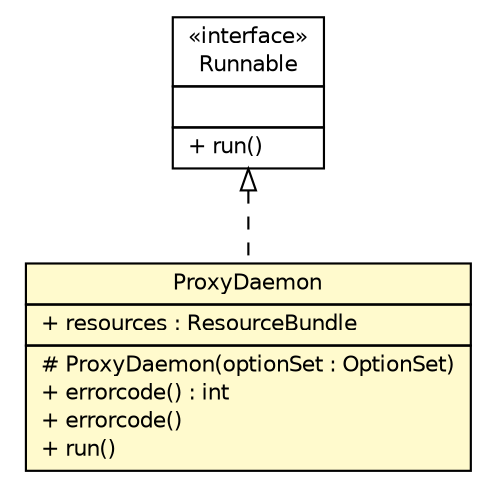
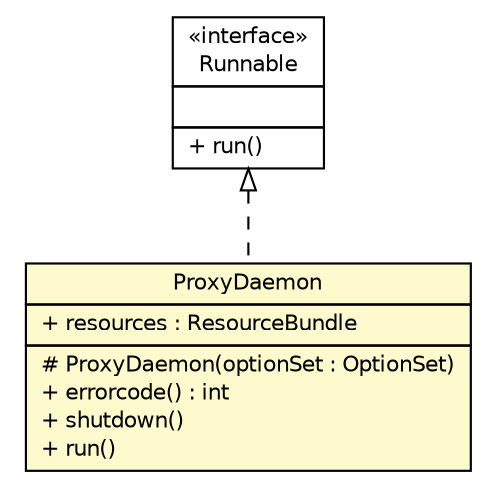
(112, 421) -> (113, 421)
